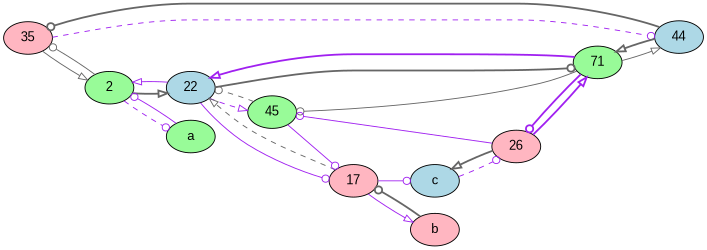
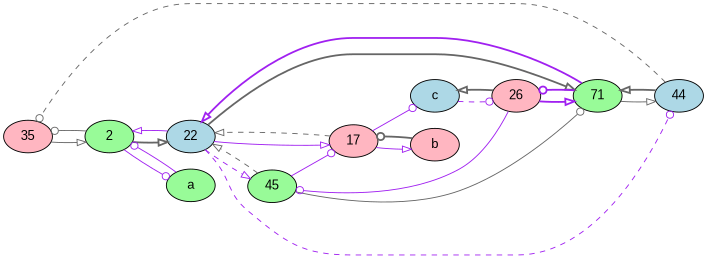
(357, 4) -> (343, 4)
(350, 20) -> (446, 255)
(391, 71) -> (380, 54)
(238, 96) -> (239, 160)
(442, 100) -> (448, 194)
(143, 114) -> (143, 163)
(256, 149) -> (267, 145)
